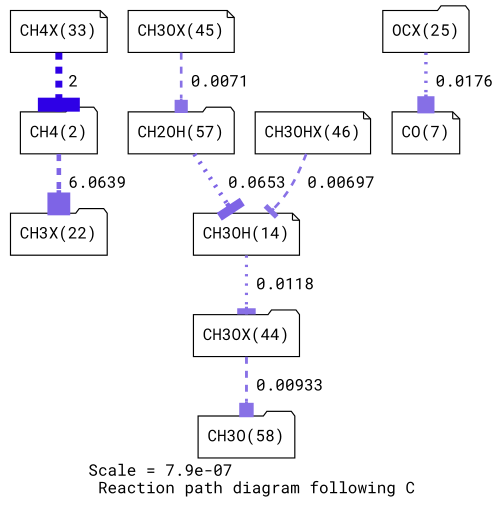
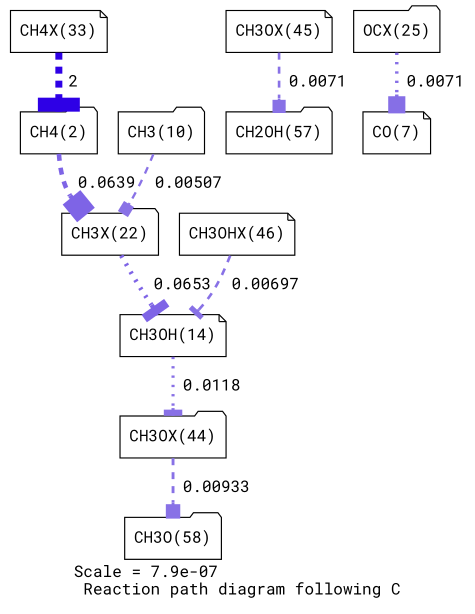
(460, 82) -> (431, 82)
none -> (161, 133)
(211, 179) -> (136, 281)
(93, 184) -> (102, 184)
